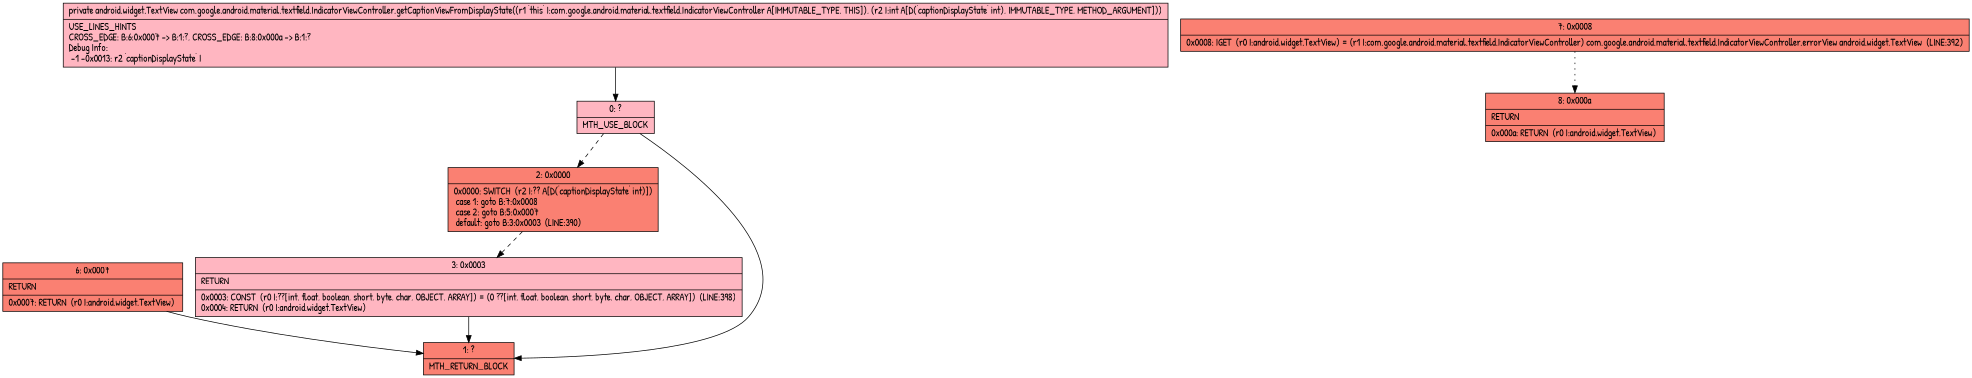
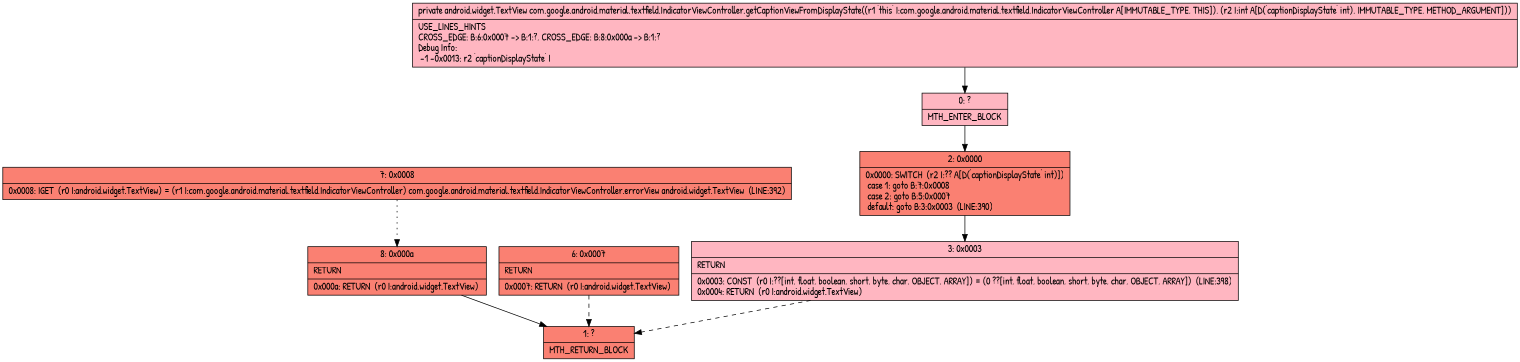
(616, 125) -> (965, 117)
(593, 148) -> (965, 135)
(512, 242) -> (965, 225)
(749, 316) -> (501, 310)
(469, 326) -> (726, 316)
(291, 336) -> (589, 307)
